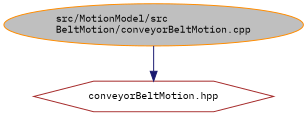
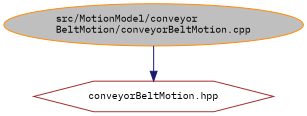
(154, 25) -> (154, 25)
